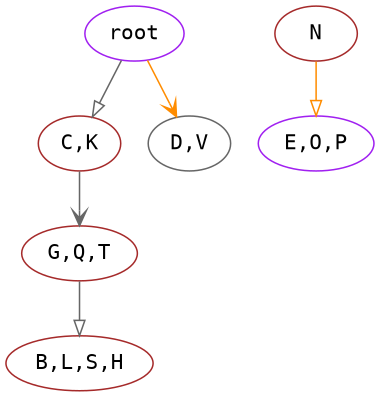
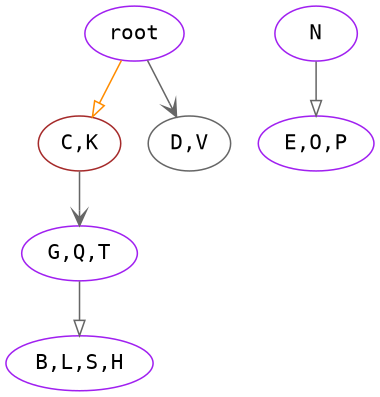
(316, 34) -> (316, 34)
(316, 81) -> (316, 81)
(110, 82) -> (110, 82)
(158, 82) -> (158, 82)
(80, 253) -> (80, 253)
(80, 363) -> (80, 363)
